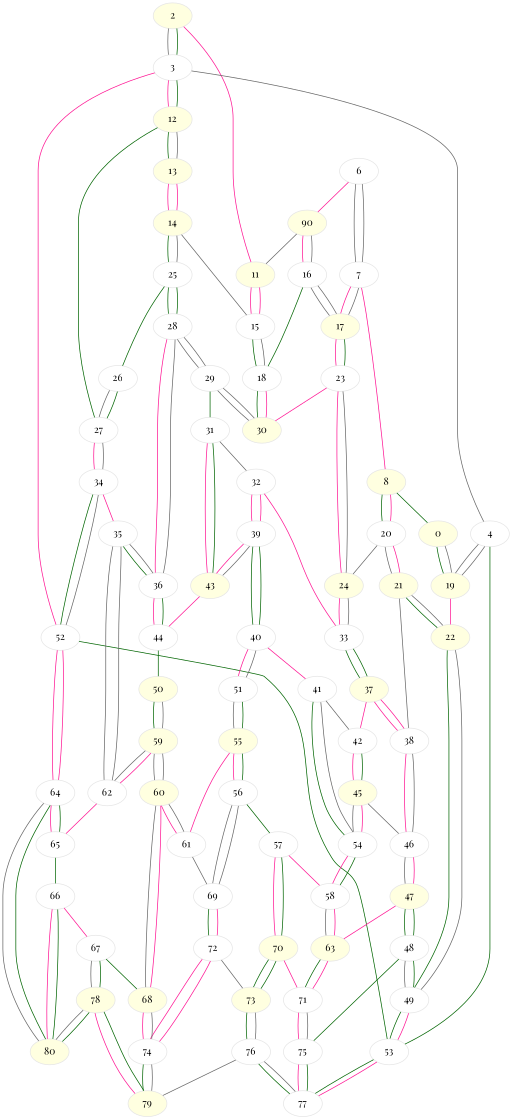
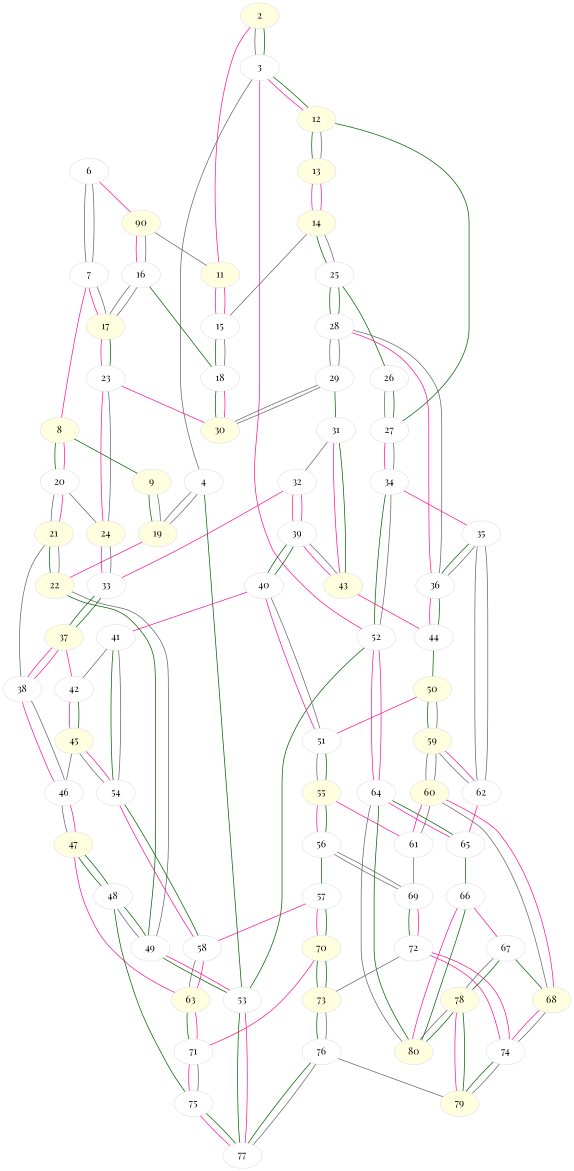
(438, 534) -> (152, 482)
none -> (387, 711)
